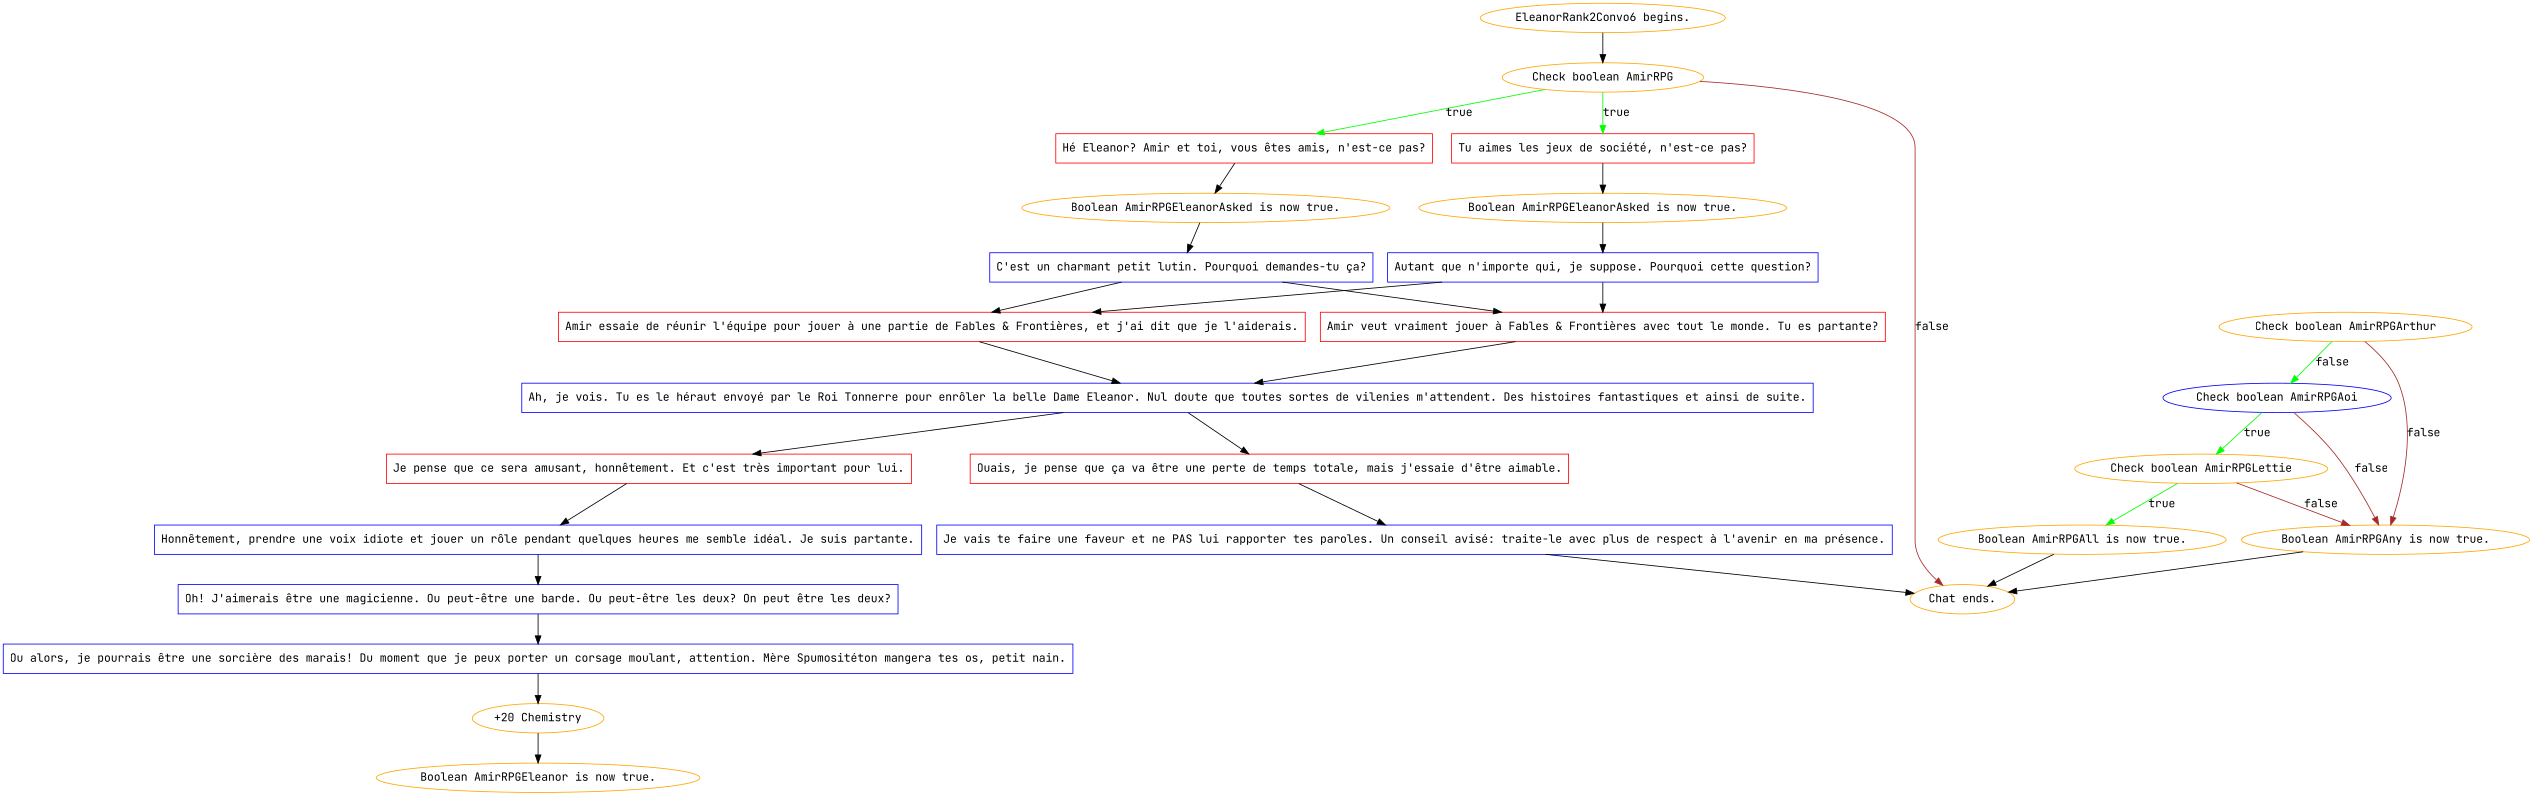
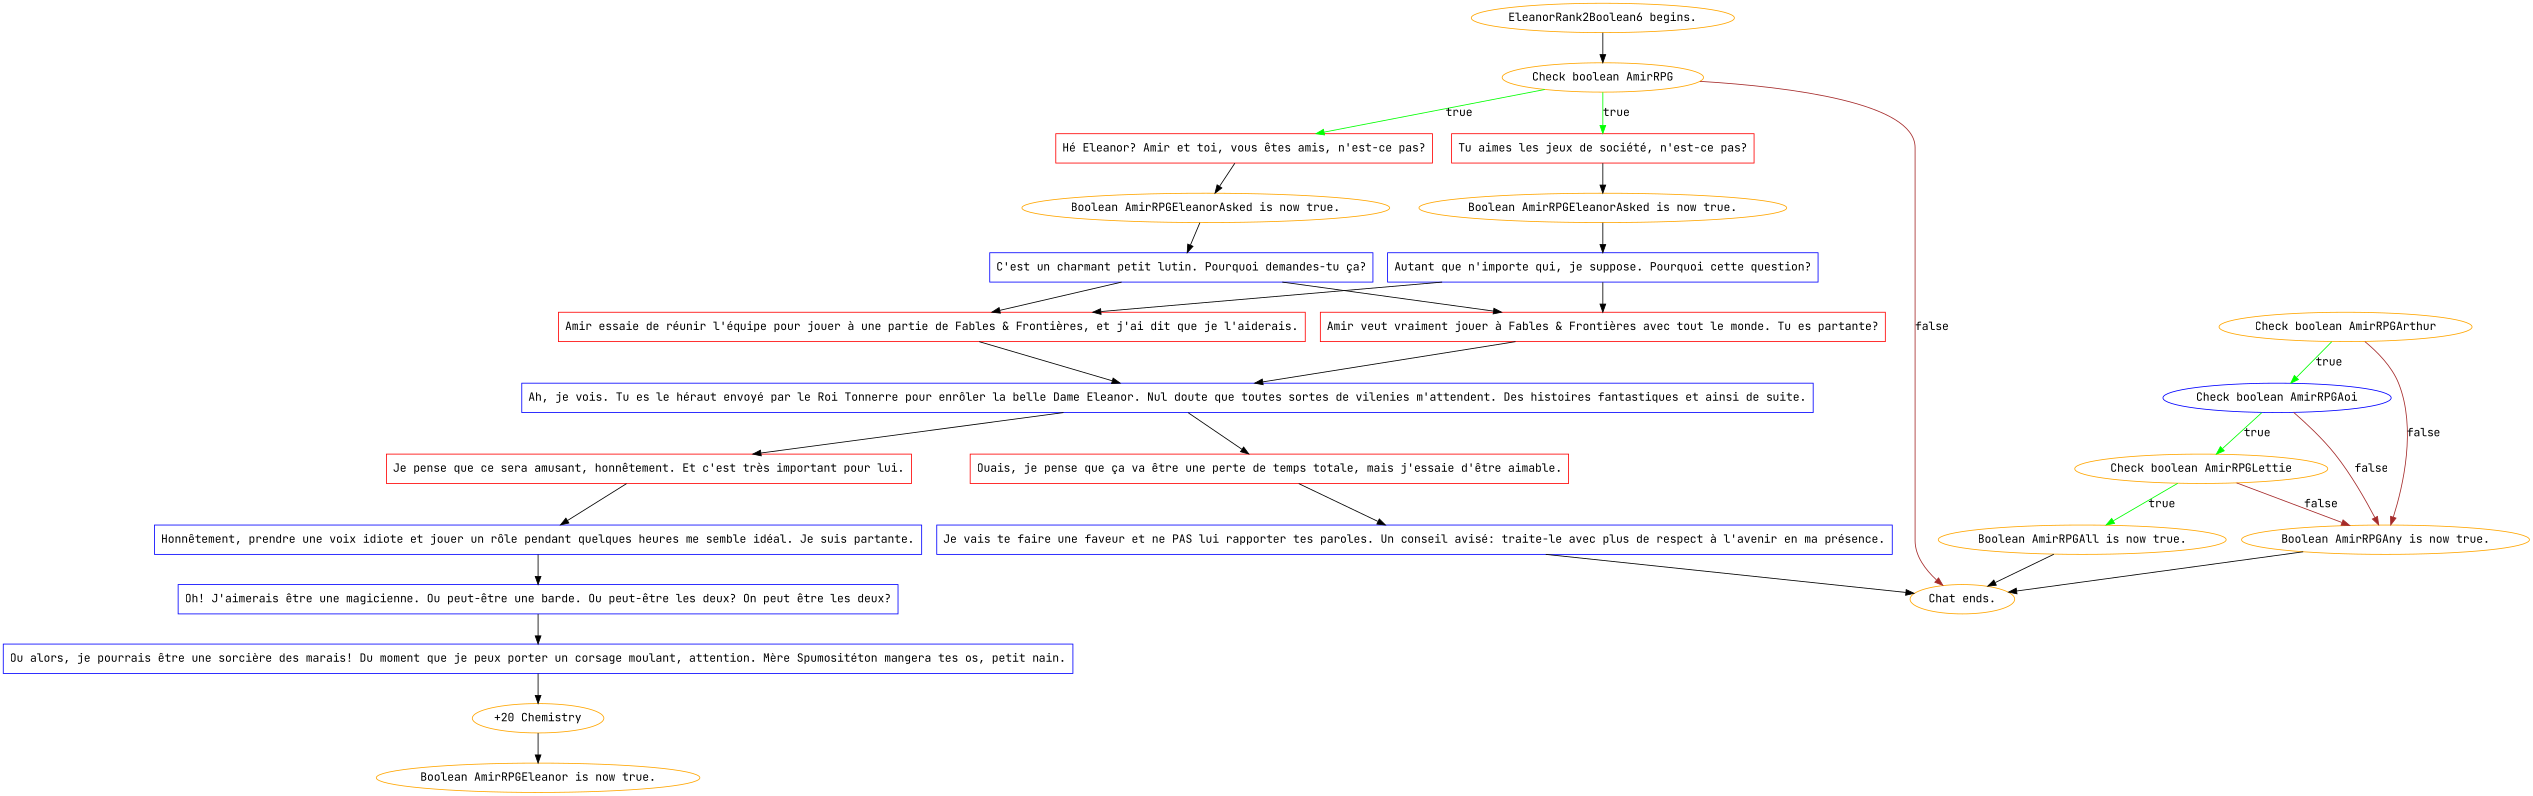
(1603, 18) -> (1603, 18)
(2333, 362) -> (2329, 362)
